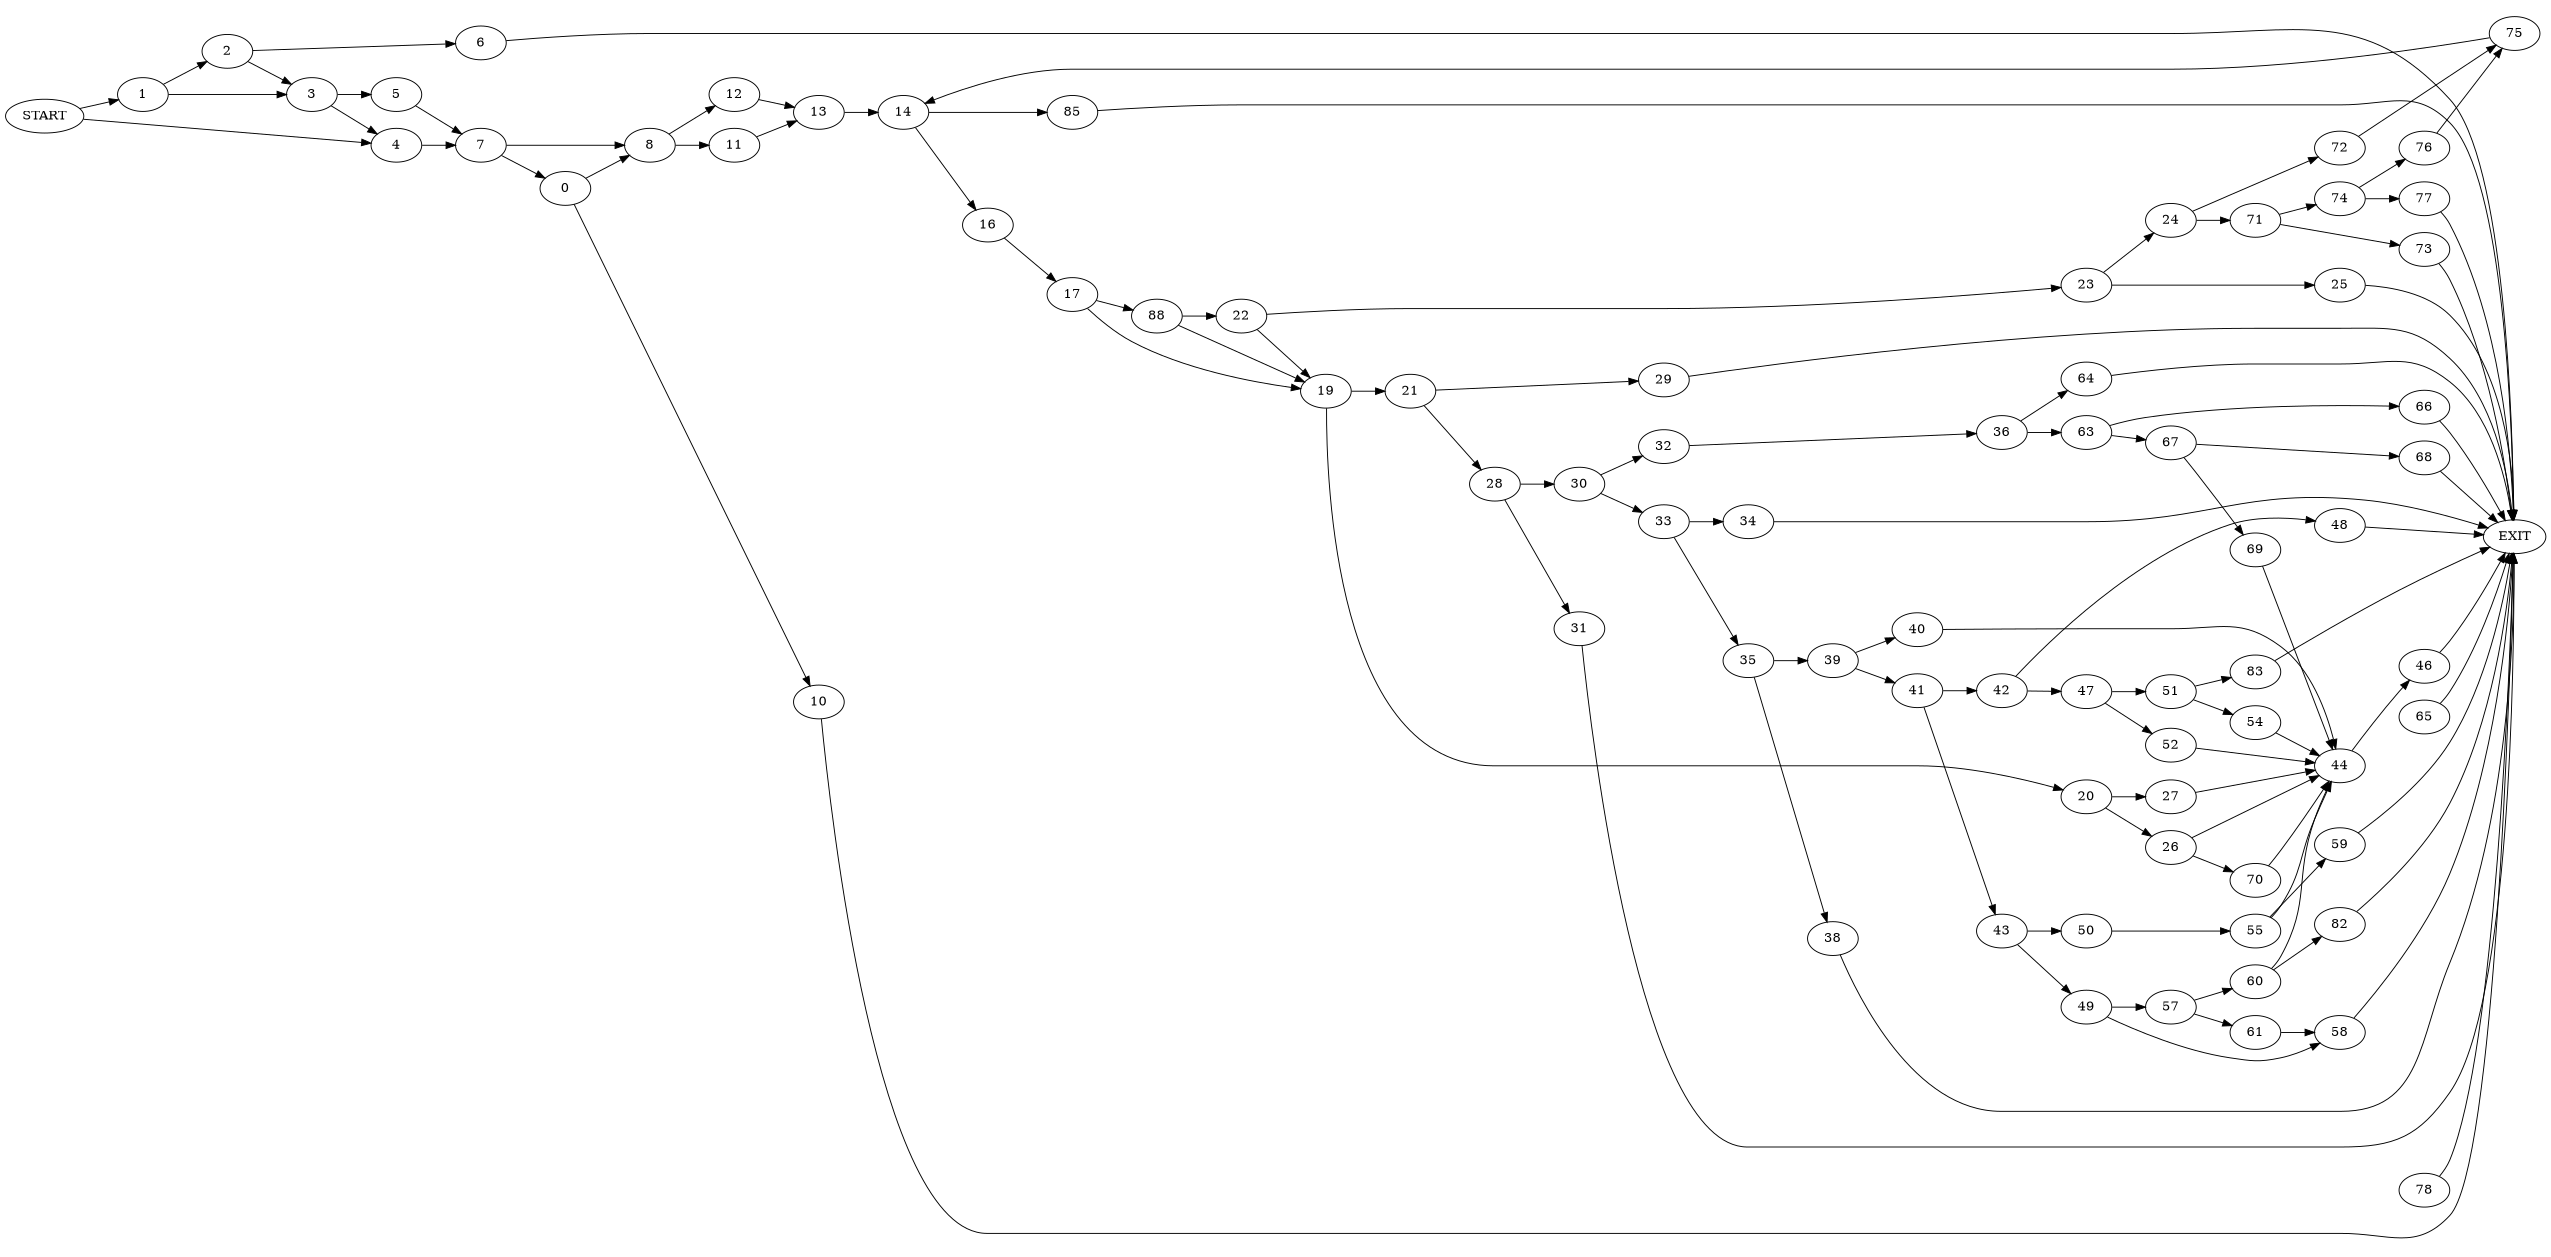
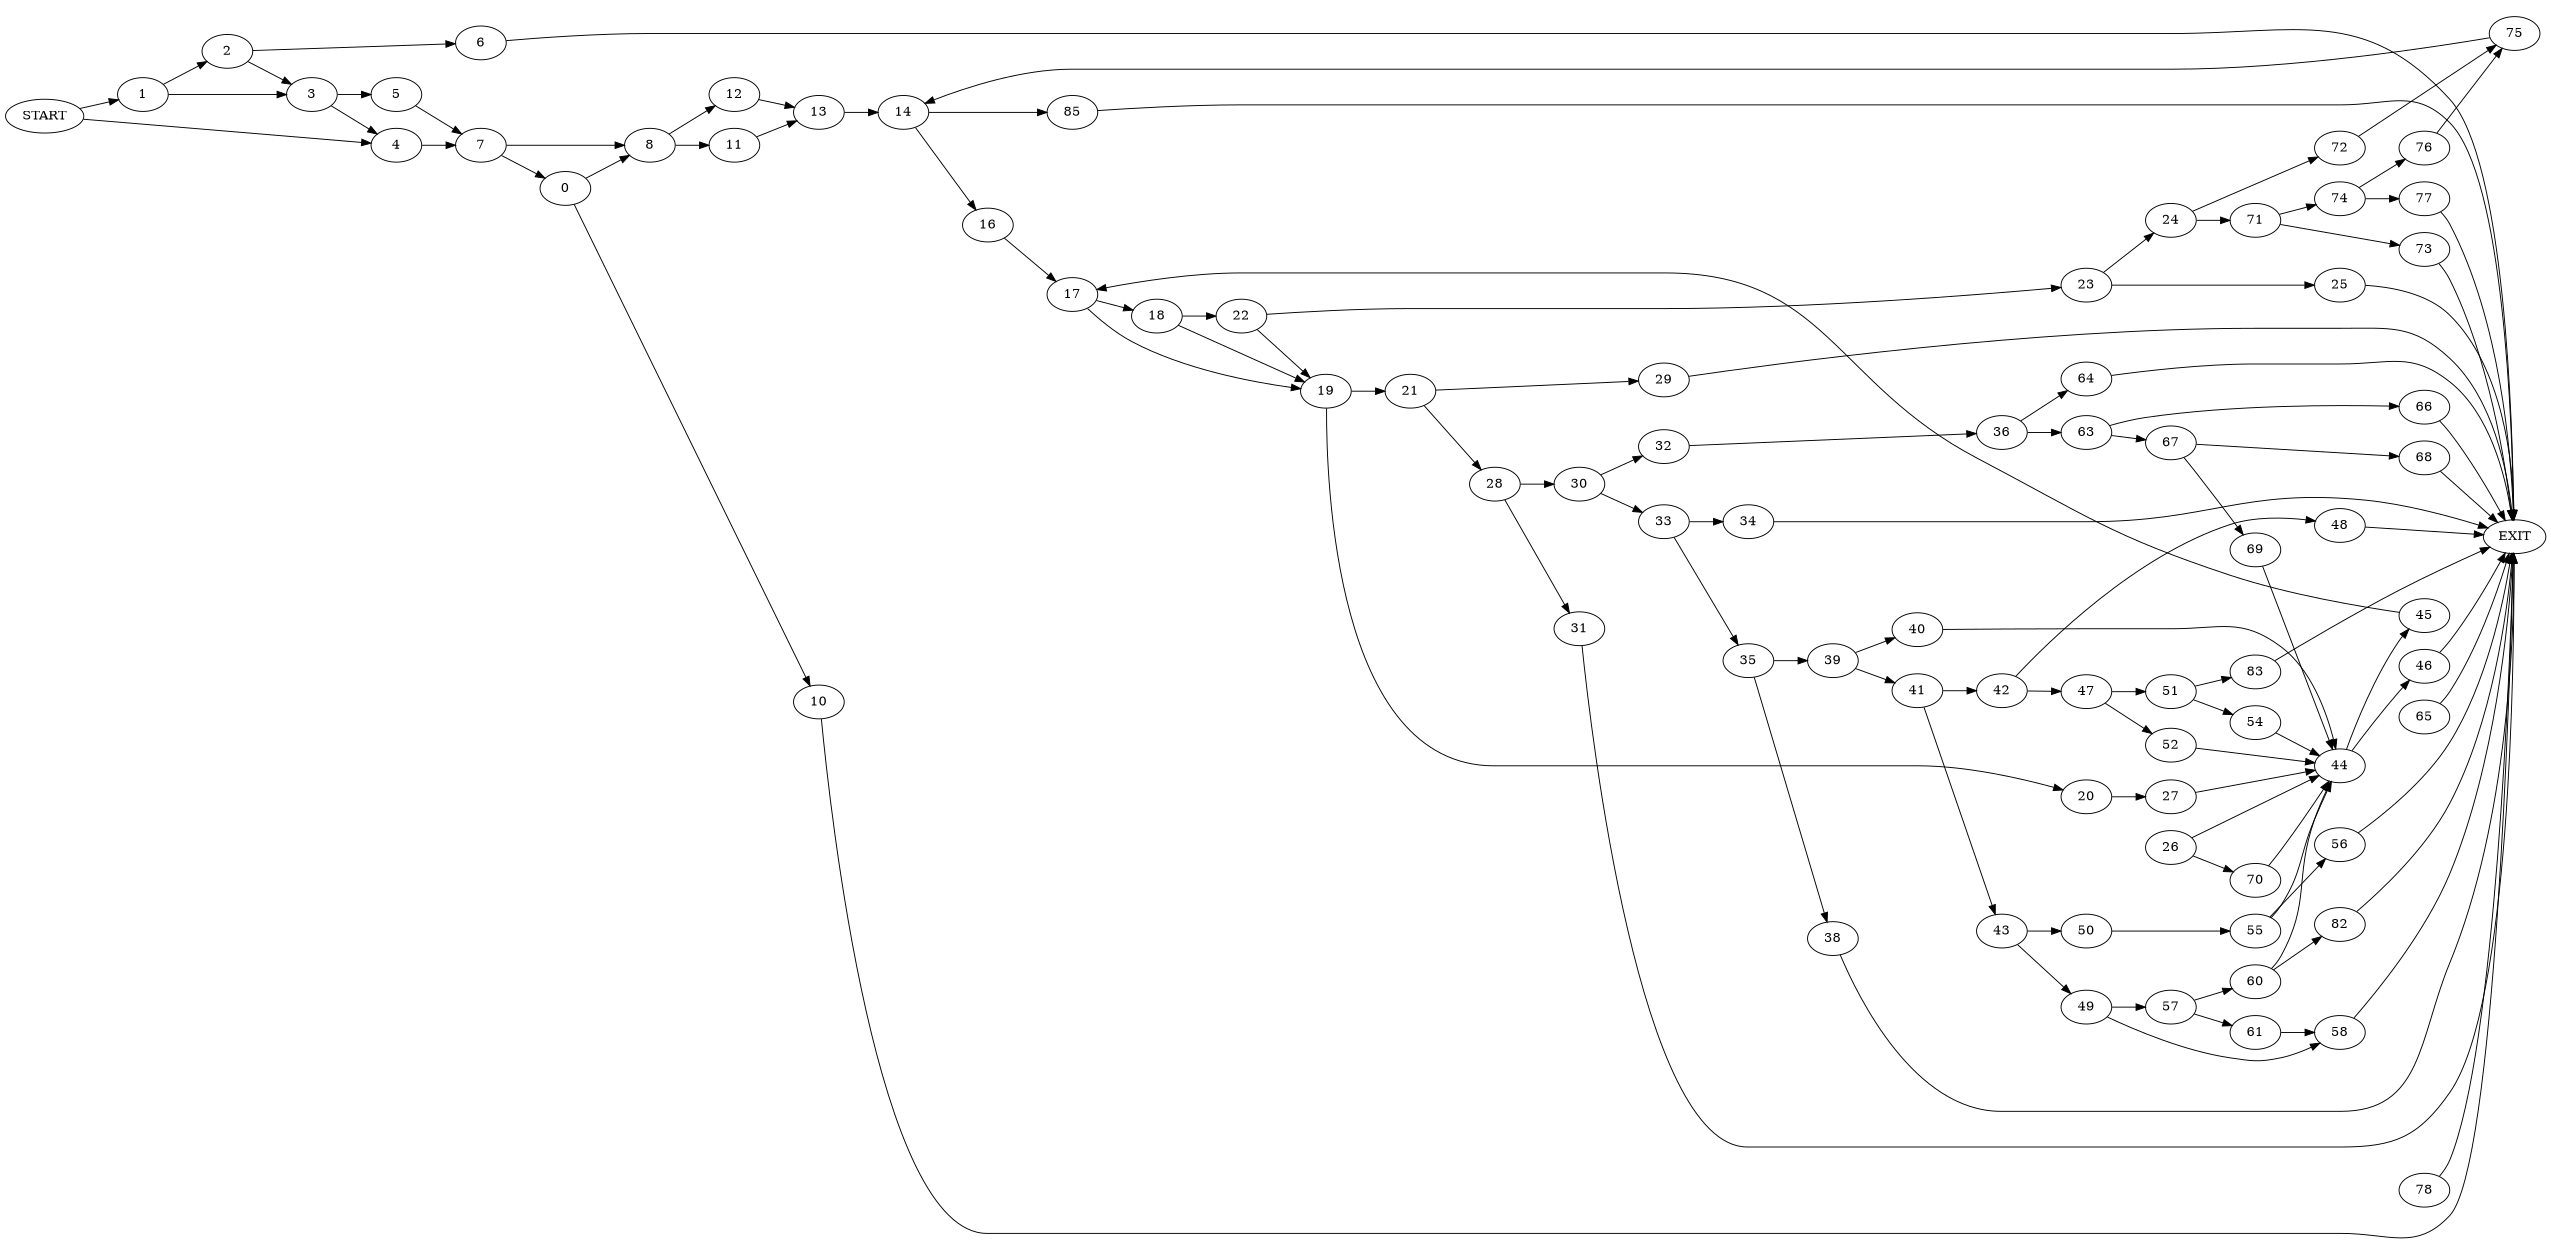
(1157, 316) -> (1157, 316)
none -> (2424, 616)
(2125, 820) -> none
(2340, 845) -> (2340, 845)
